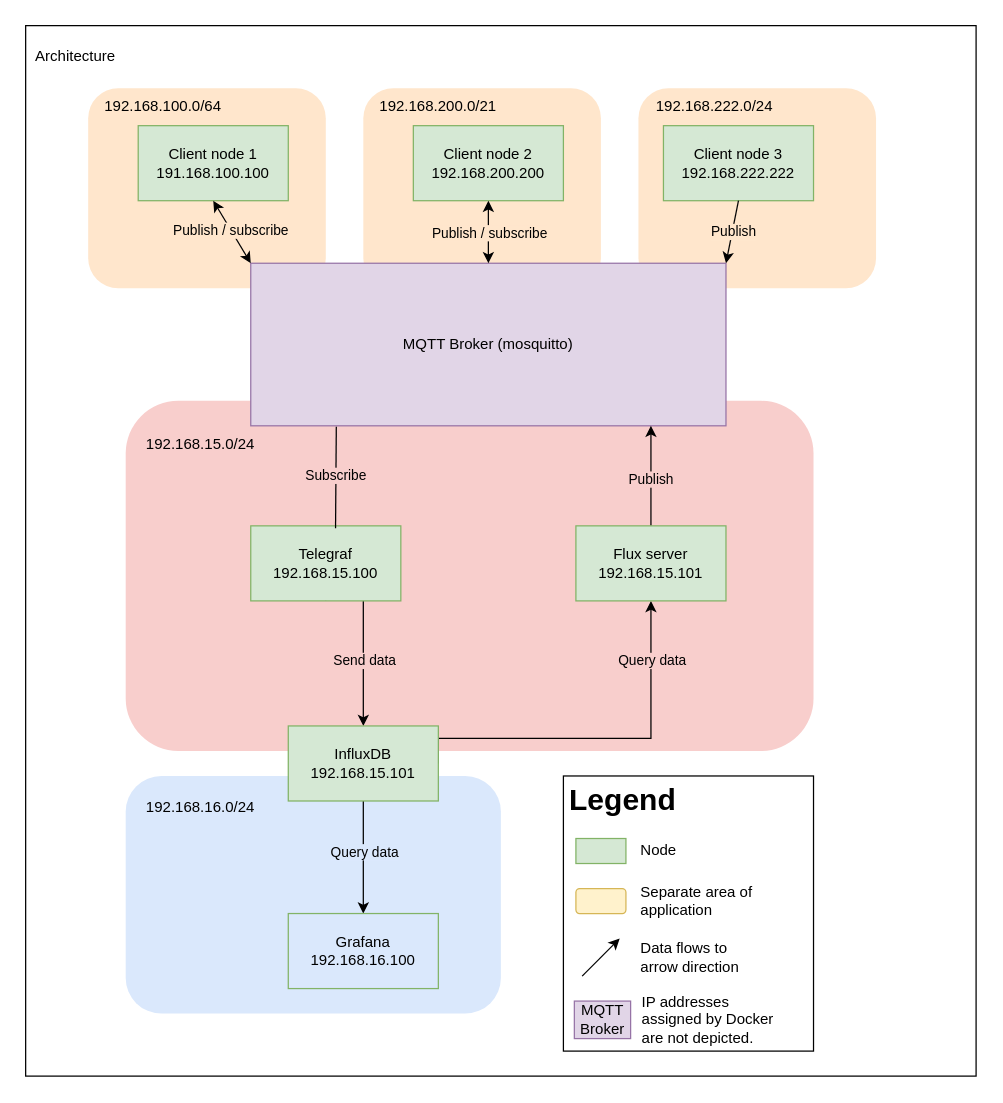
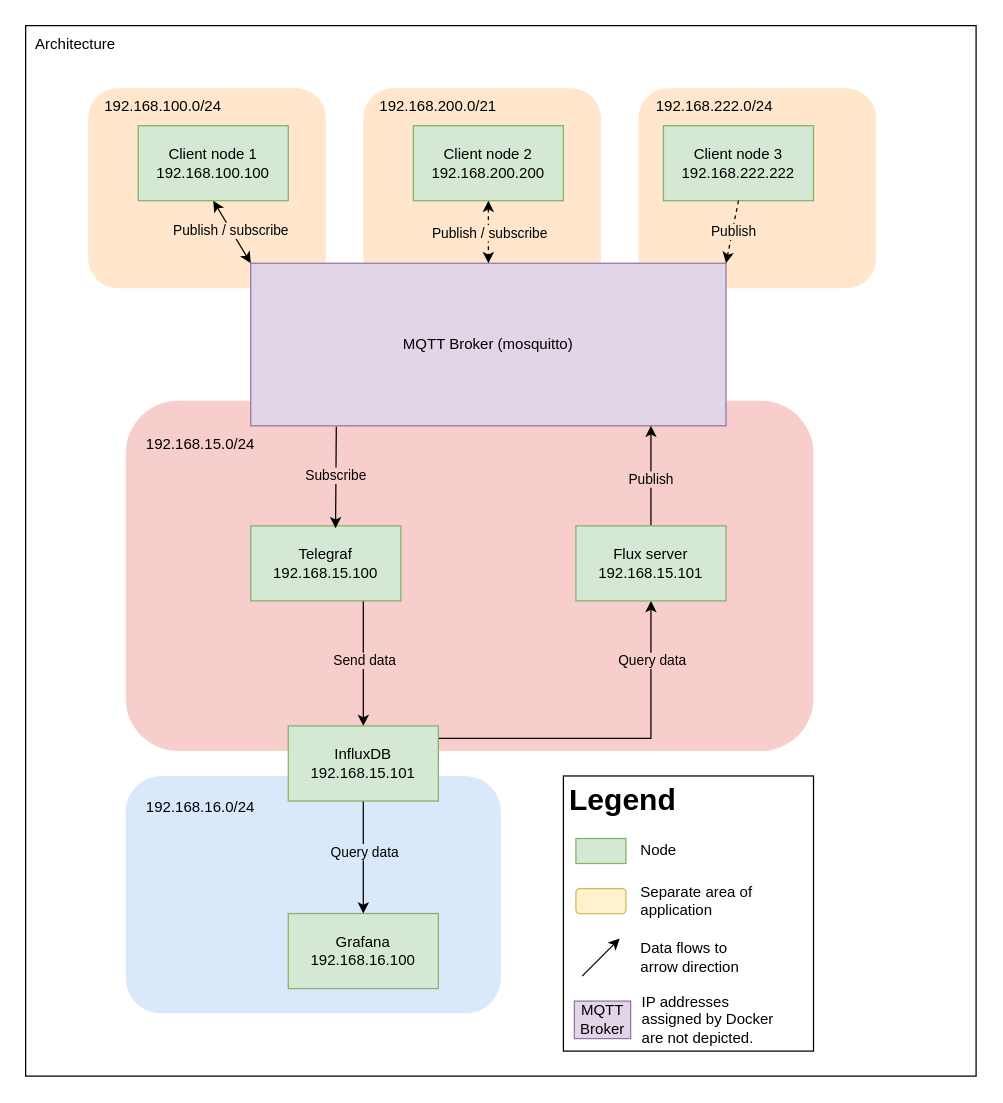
(76, 57) -> (76, 44)
(163, 107) -> (163, 107)
(213, 163) -> (213, 163)
(736, 213) -> (736, 213)
(488, 218) -> (488, 218)
(335, 522) -> (335, 518)
(363, 951) -> (363, 951)
